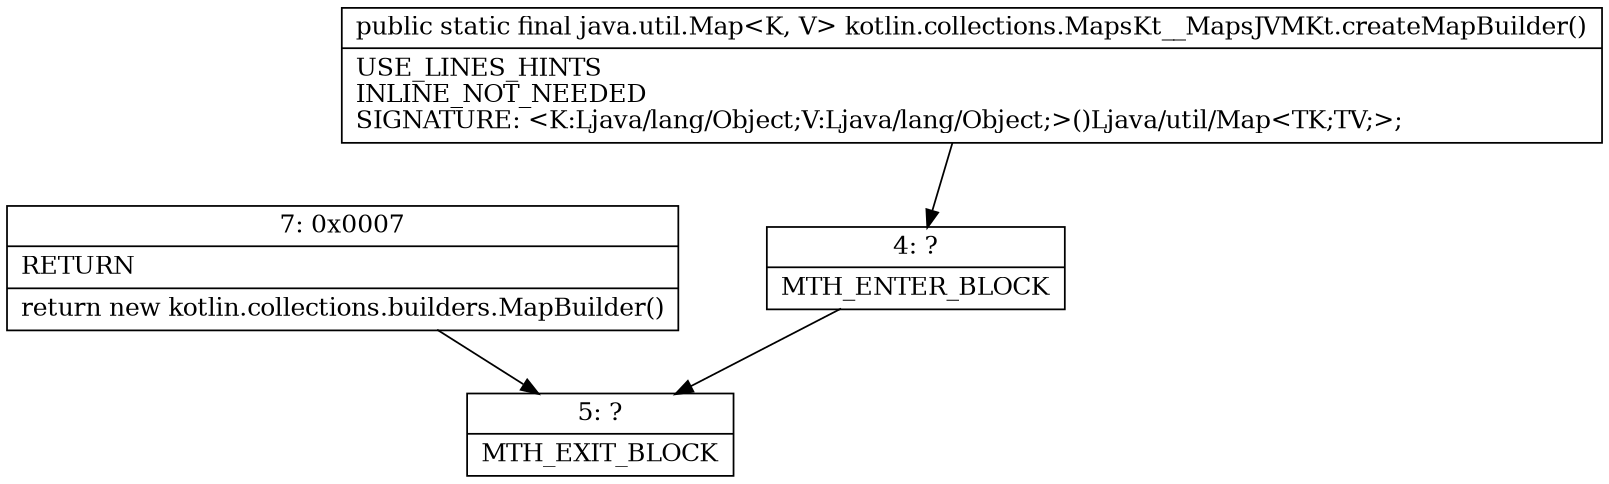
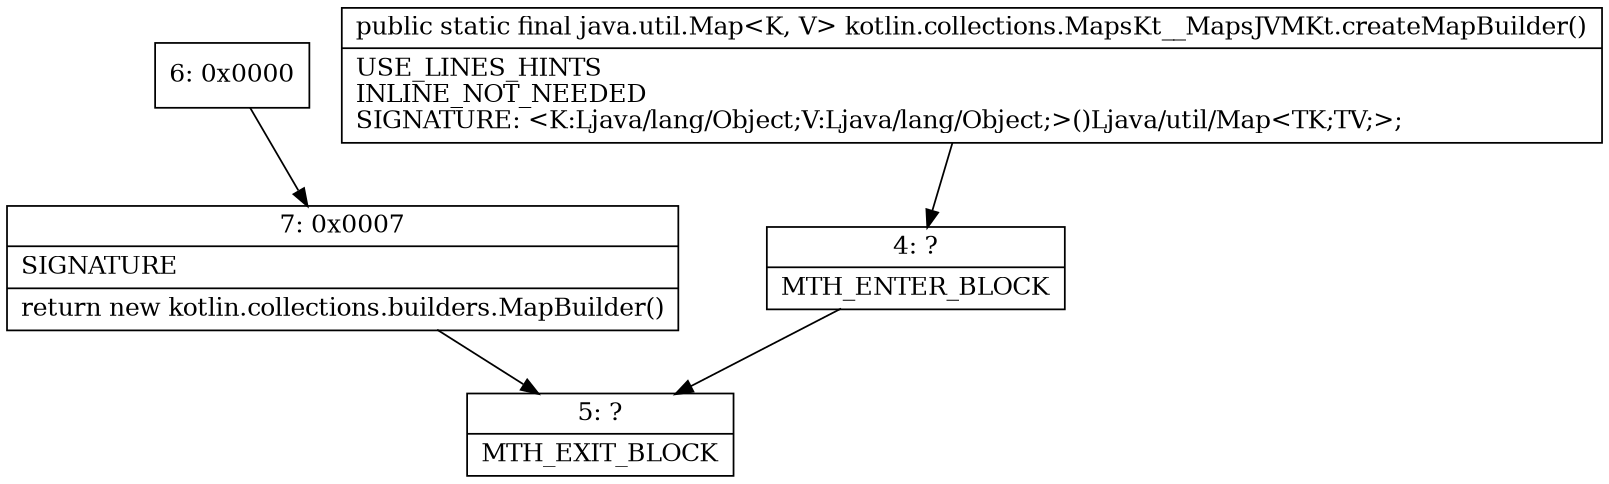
none -> (232, 75)
(78, 266) -> (100, 266)
